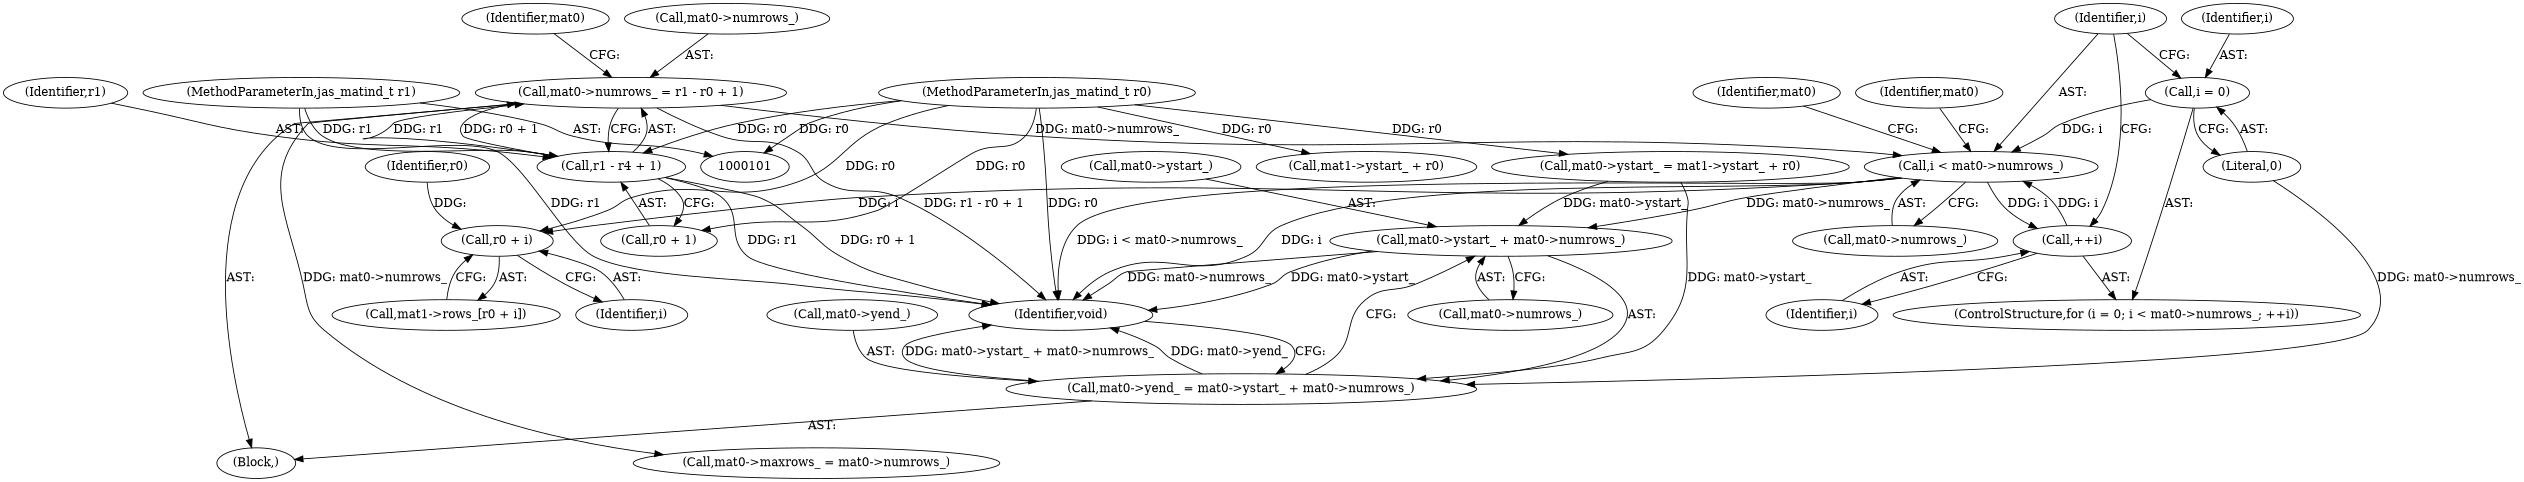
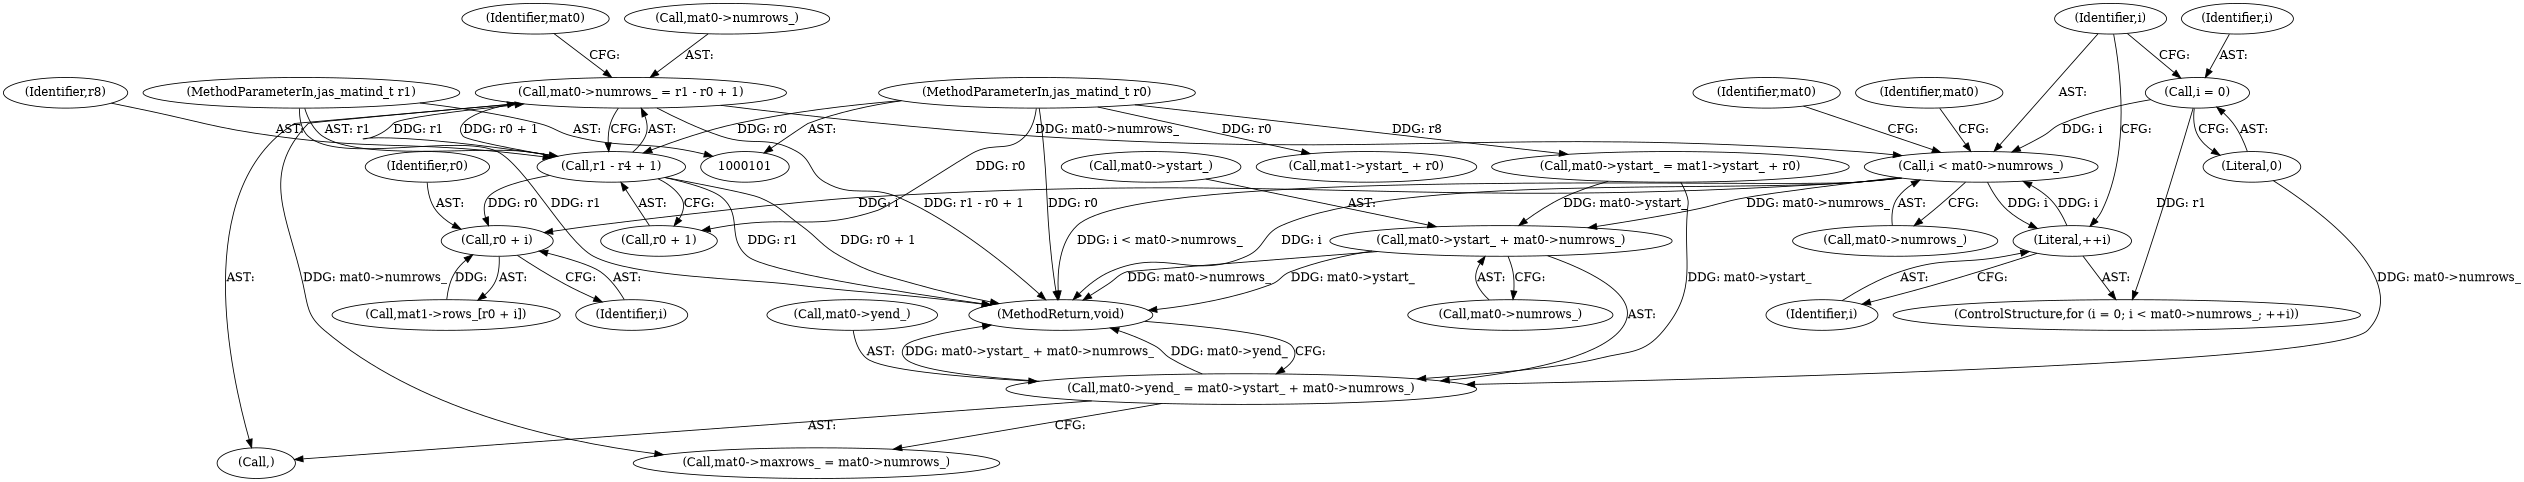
(66, 93) -> (66, 93)
(348, 130) -> (348, 130)
(824, 130) -> (824, 130)
(1417, 130) -> (1417, 130)
(766, 190) -> (507, 186)
(452, 204) -> (452, 204)
(2181, 204) -> (2181, 204)
(2072, 241) -> (2072, 241)
(473, 278) -> (473, 278)
(1370, 297) -> (1032, 426)
(1061, 315) -> (1061, 315)
(256, 463) -> (256, 463)
